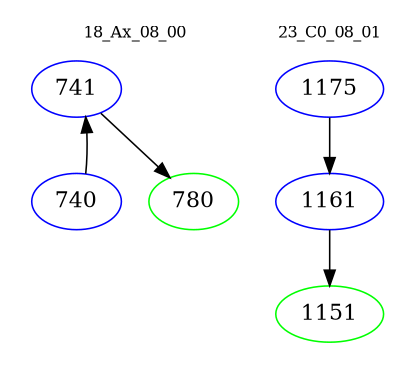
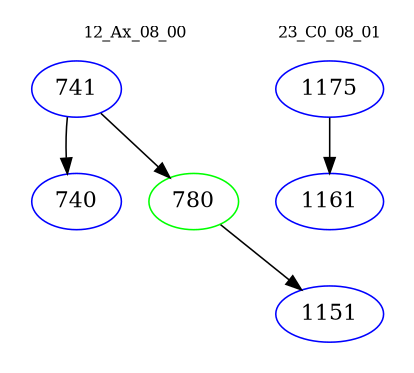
(135, 34) -> (135, 34)
(87, 153) -> (66, 137)
(330, 250) -> (255, 252)
(330, 314) -> (330, 314)
